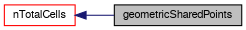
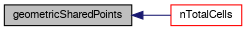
(100, 15) -> (157, 15)
